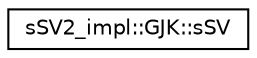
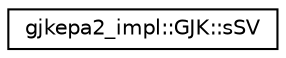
(128, 29) -> (143, 29)
